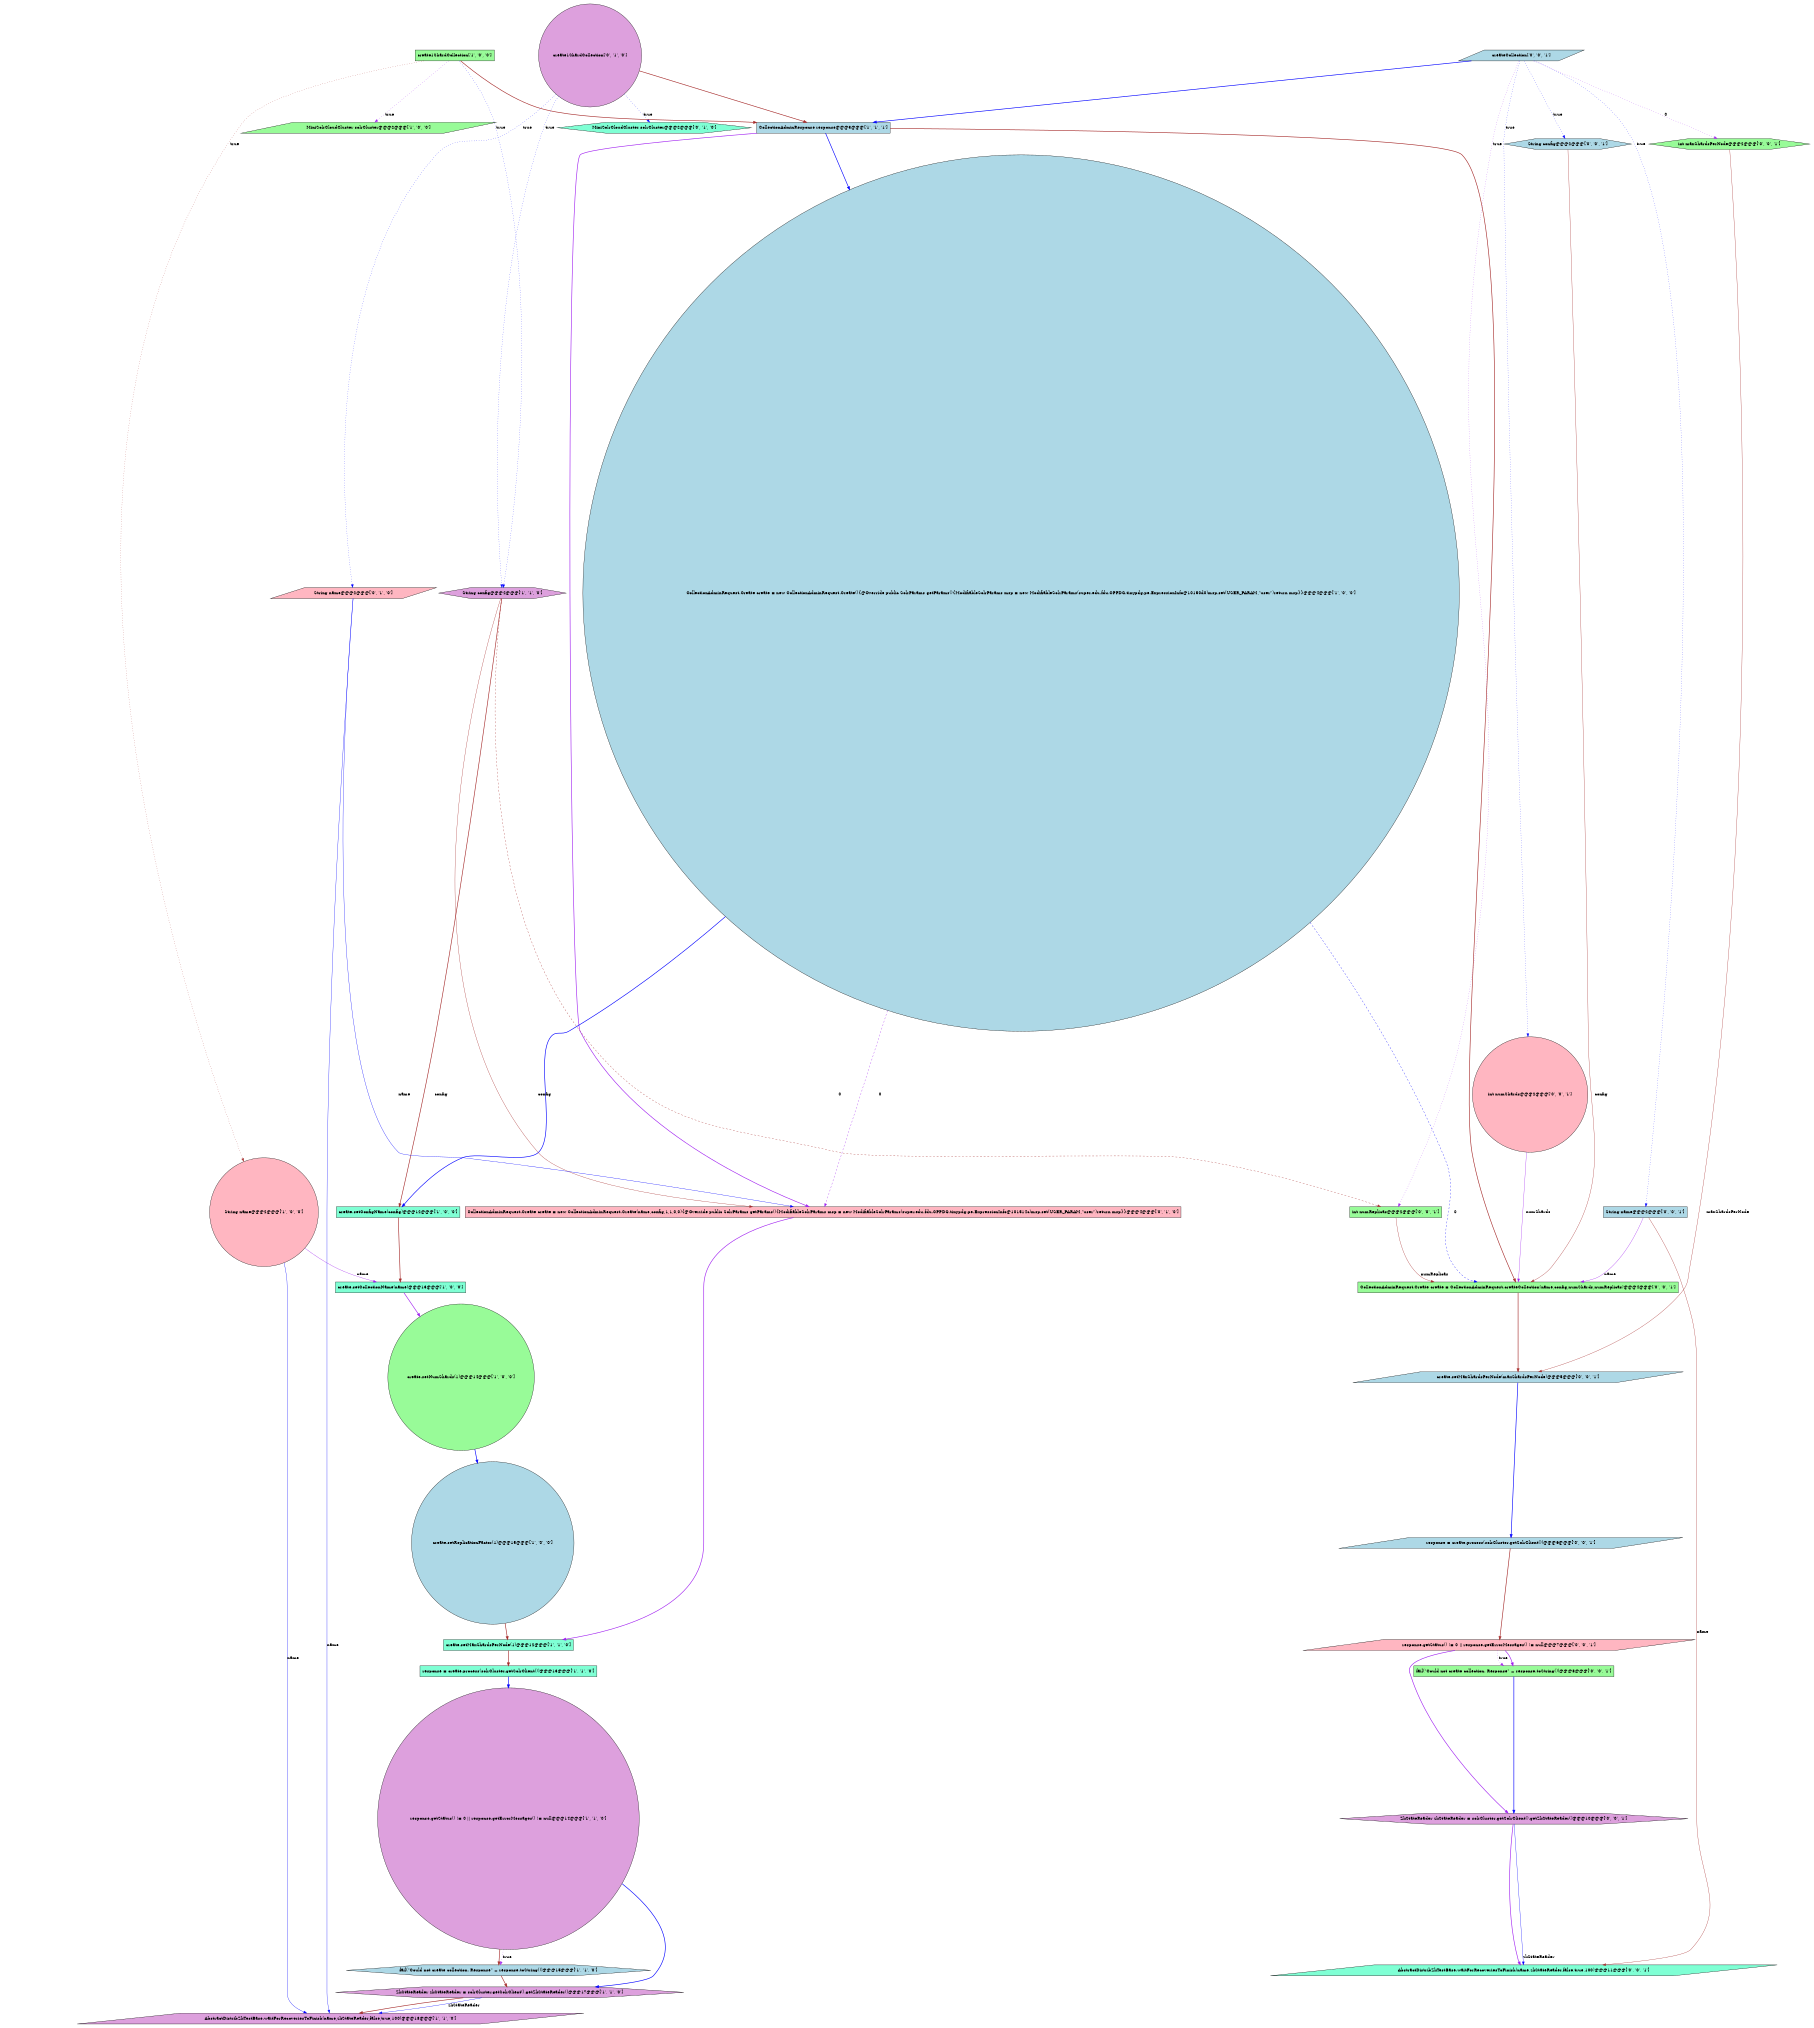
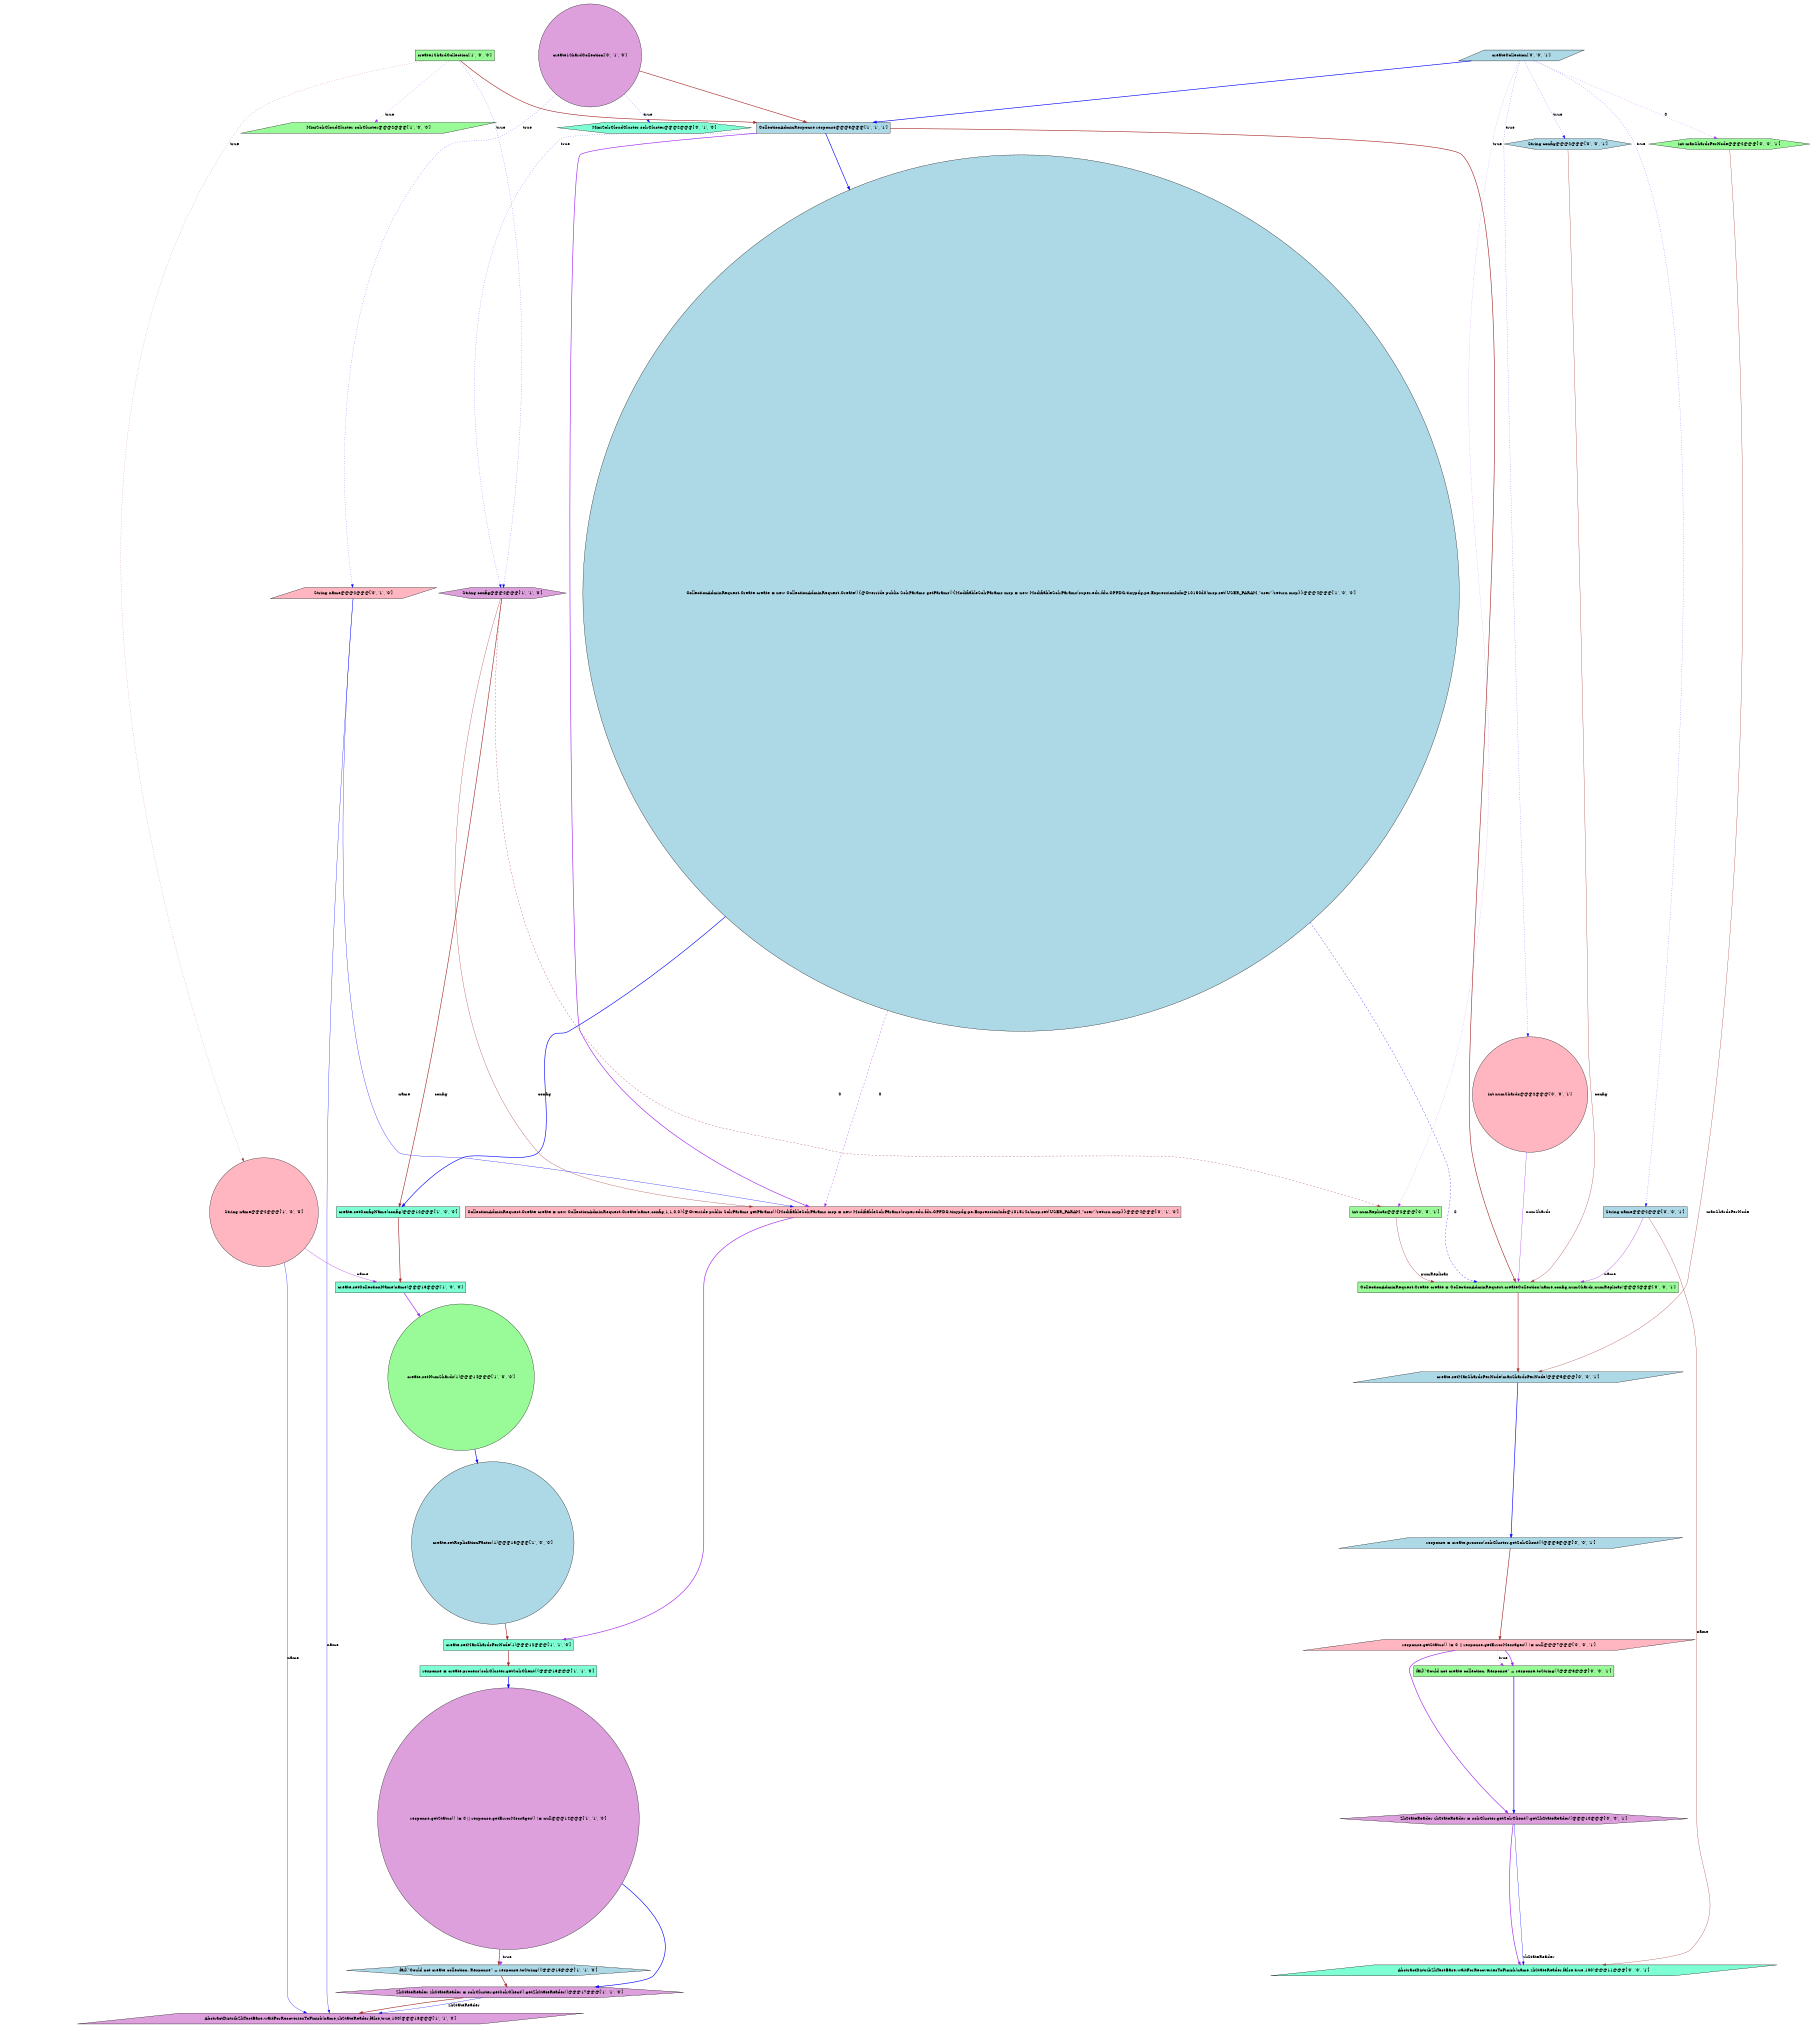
(503, 337) -> (492, 255)
